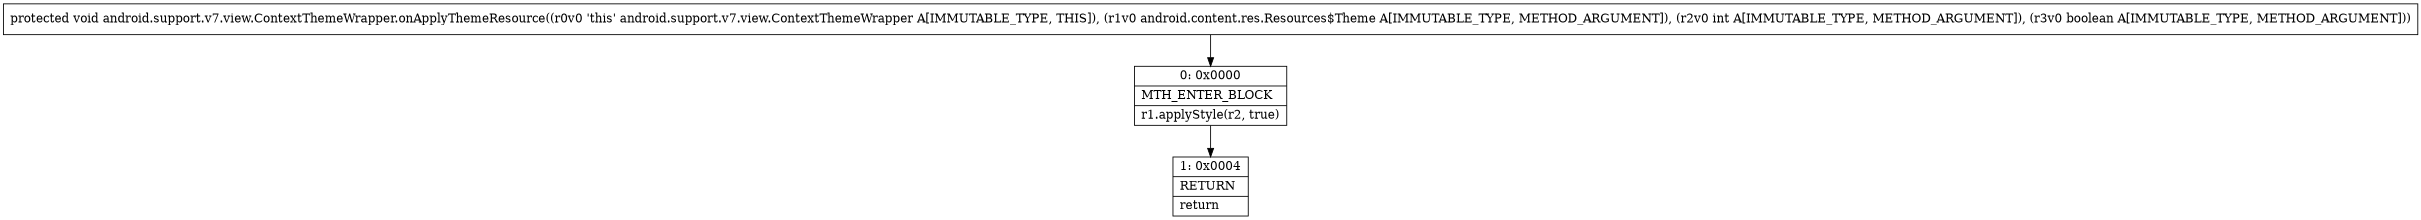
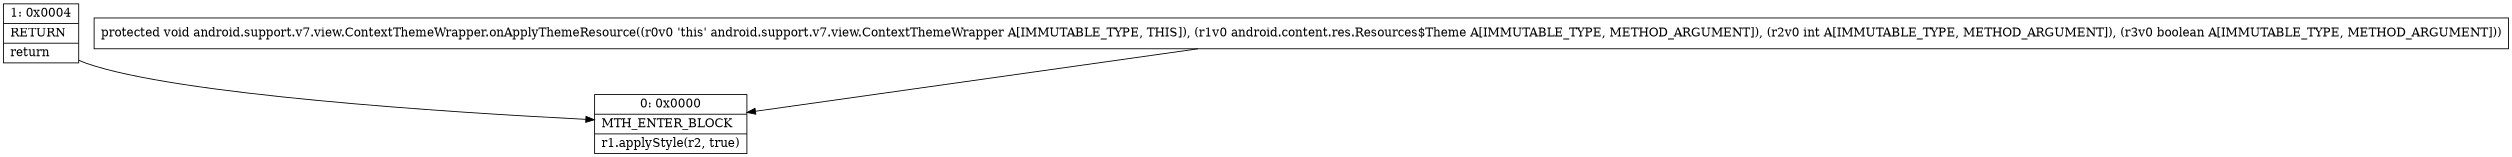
(1211, 137) -> (331, 102)
